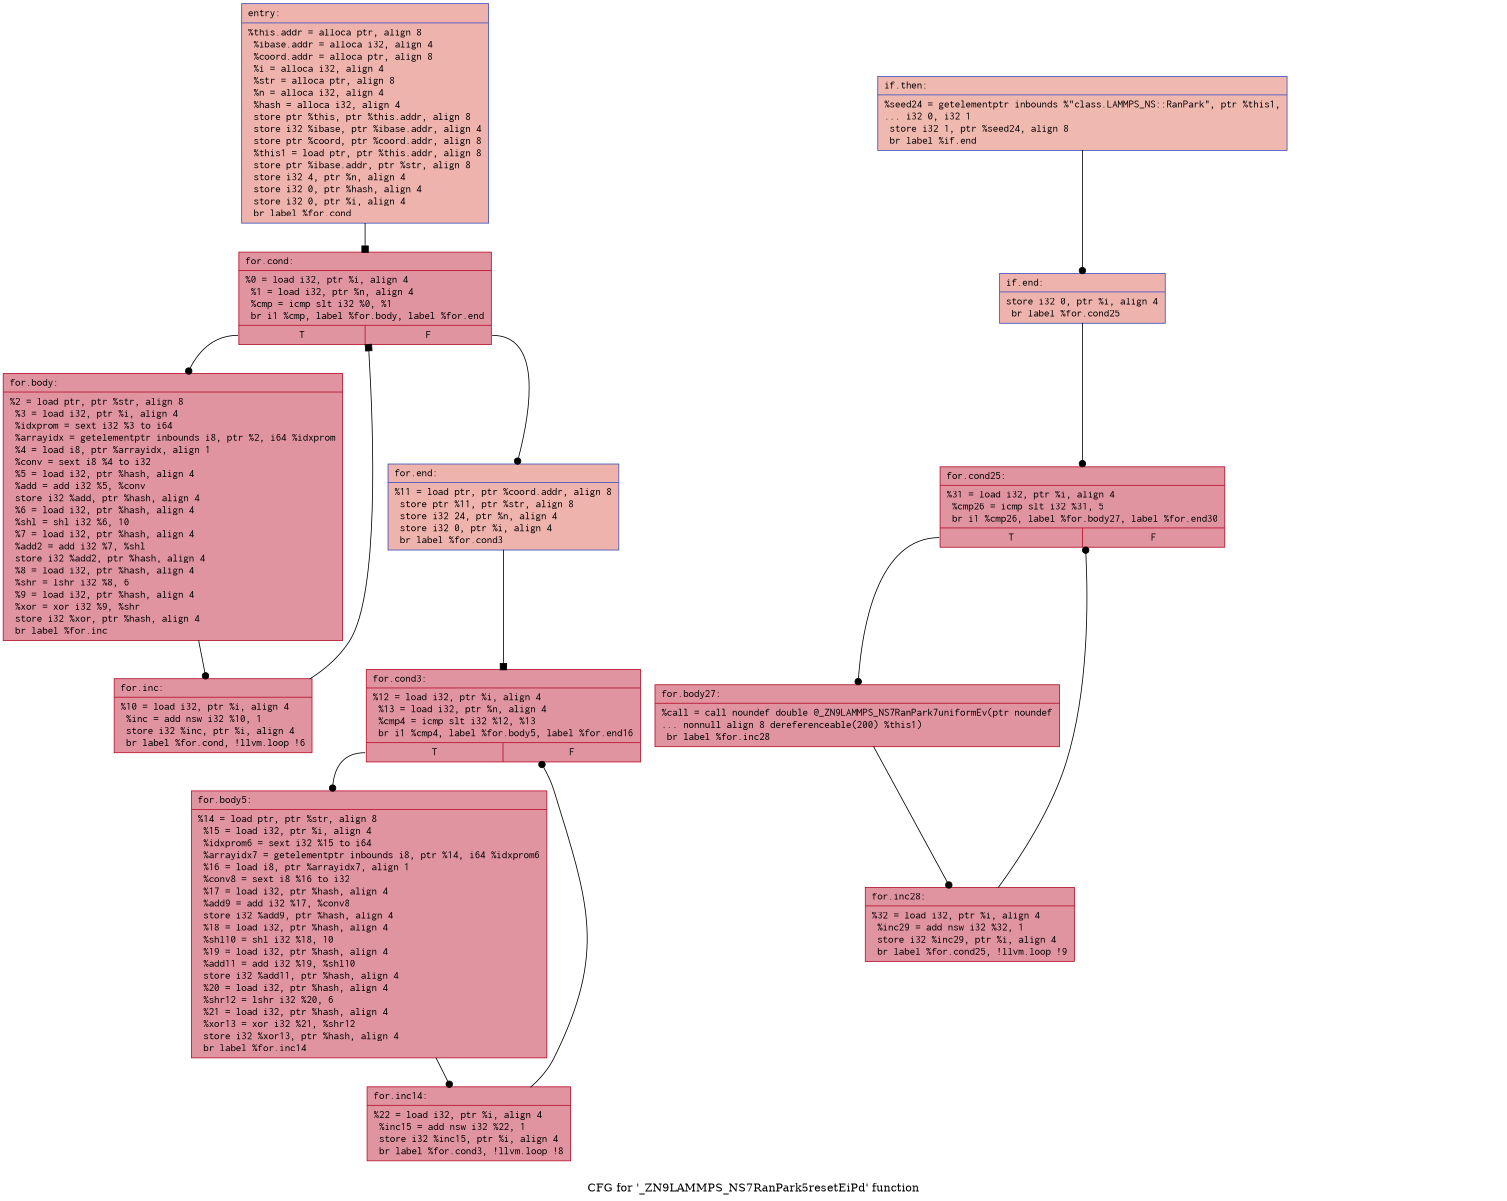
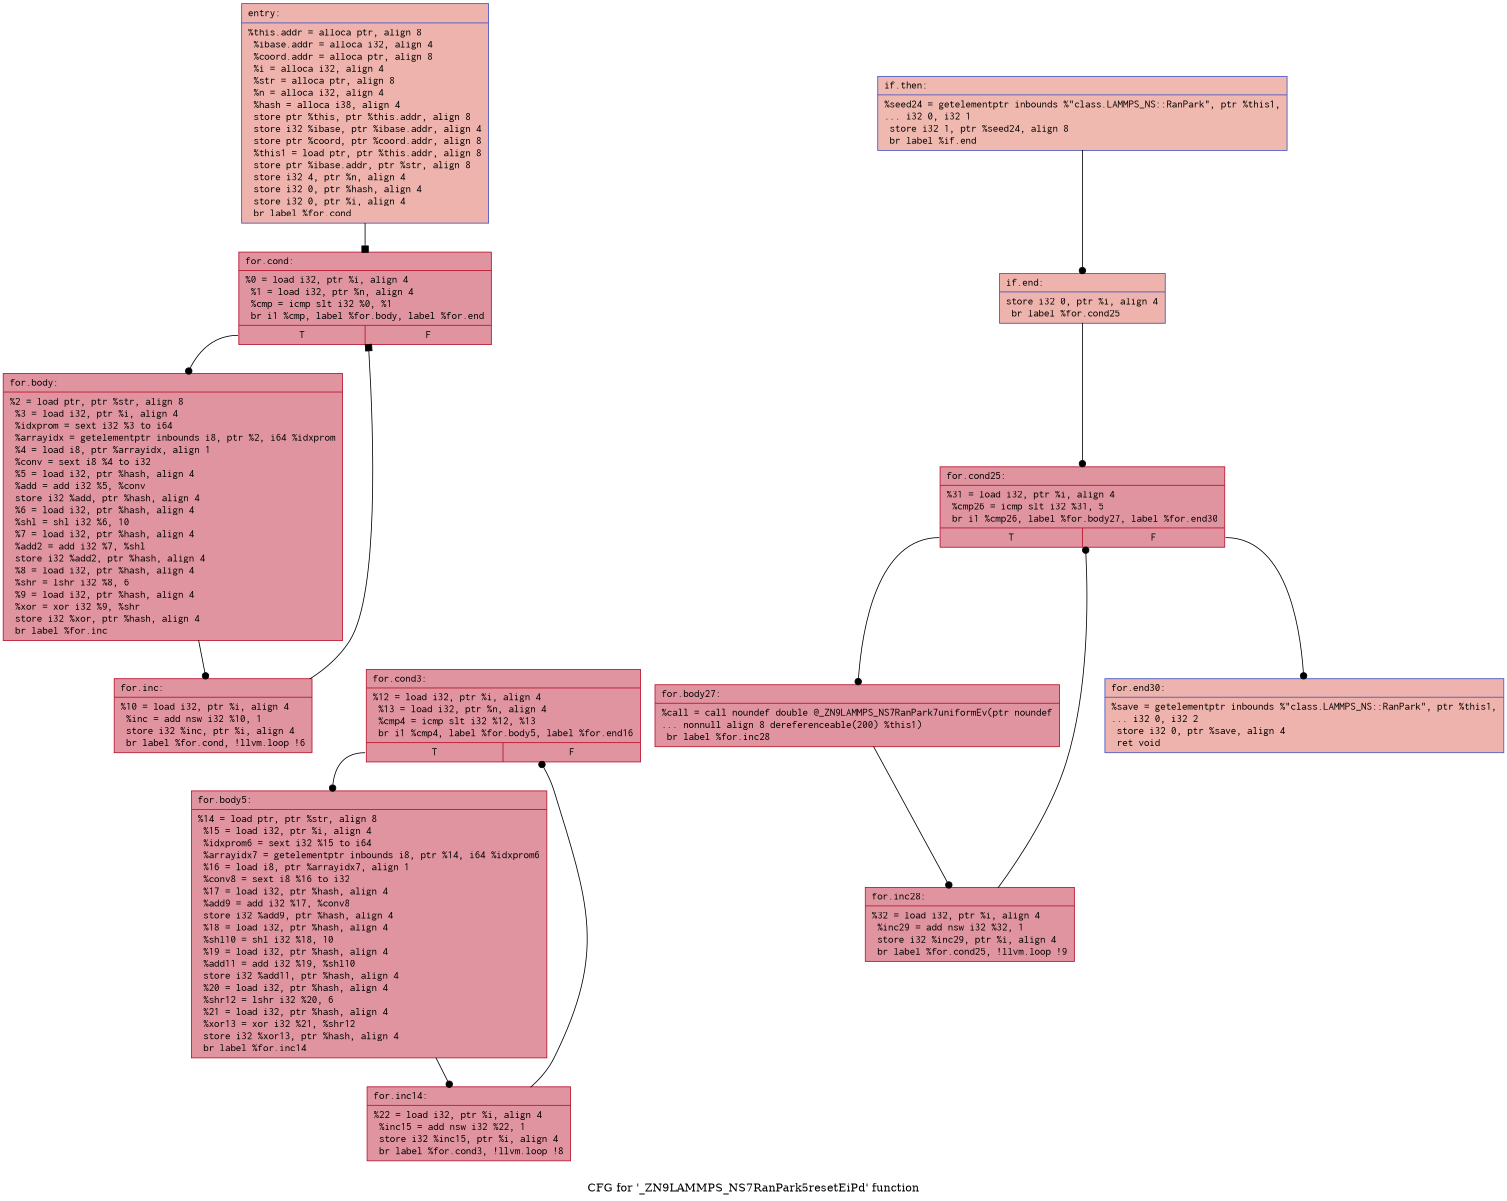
(324, 105) -> (324, 105)
(503, 507) -> none
none -> (1304, 716)
